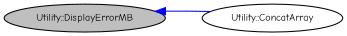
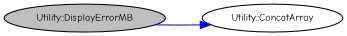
(188, 11) -> (178, 25)
